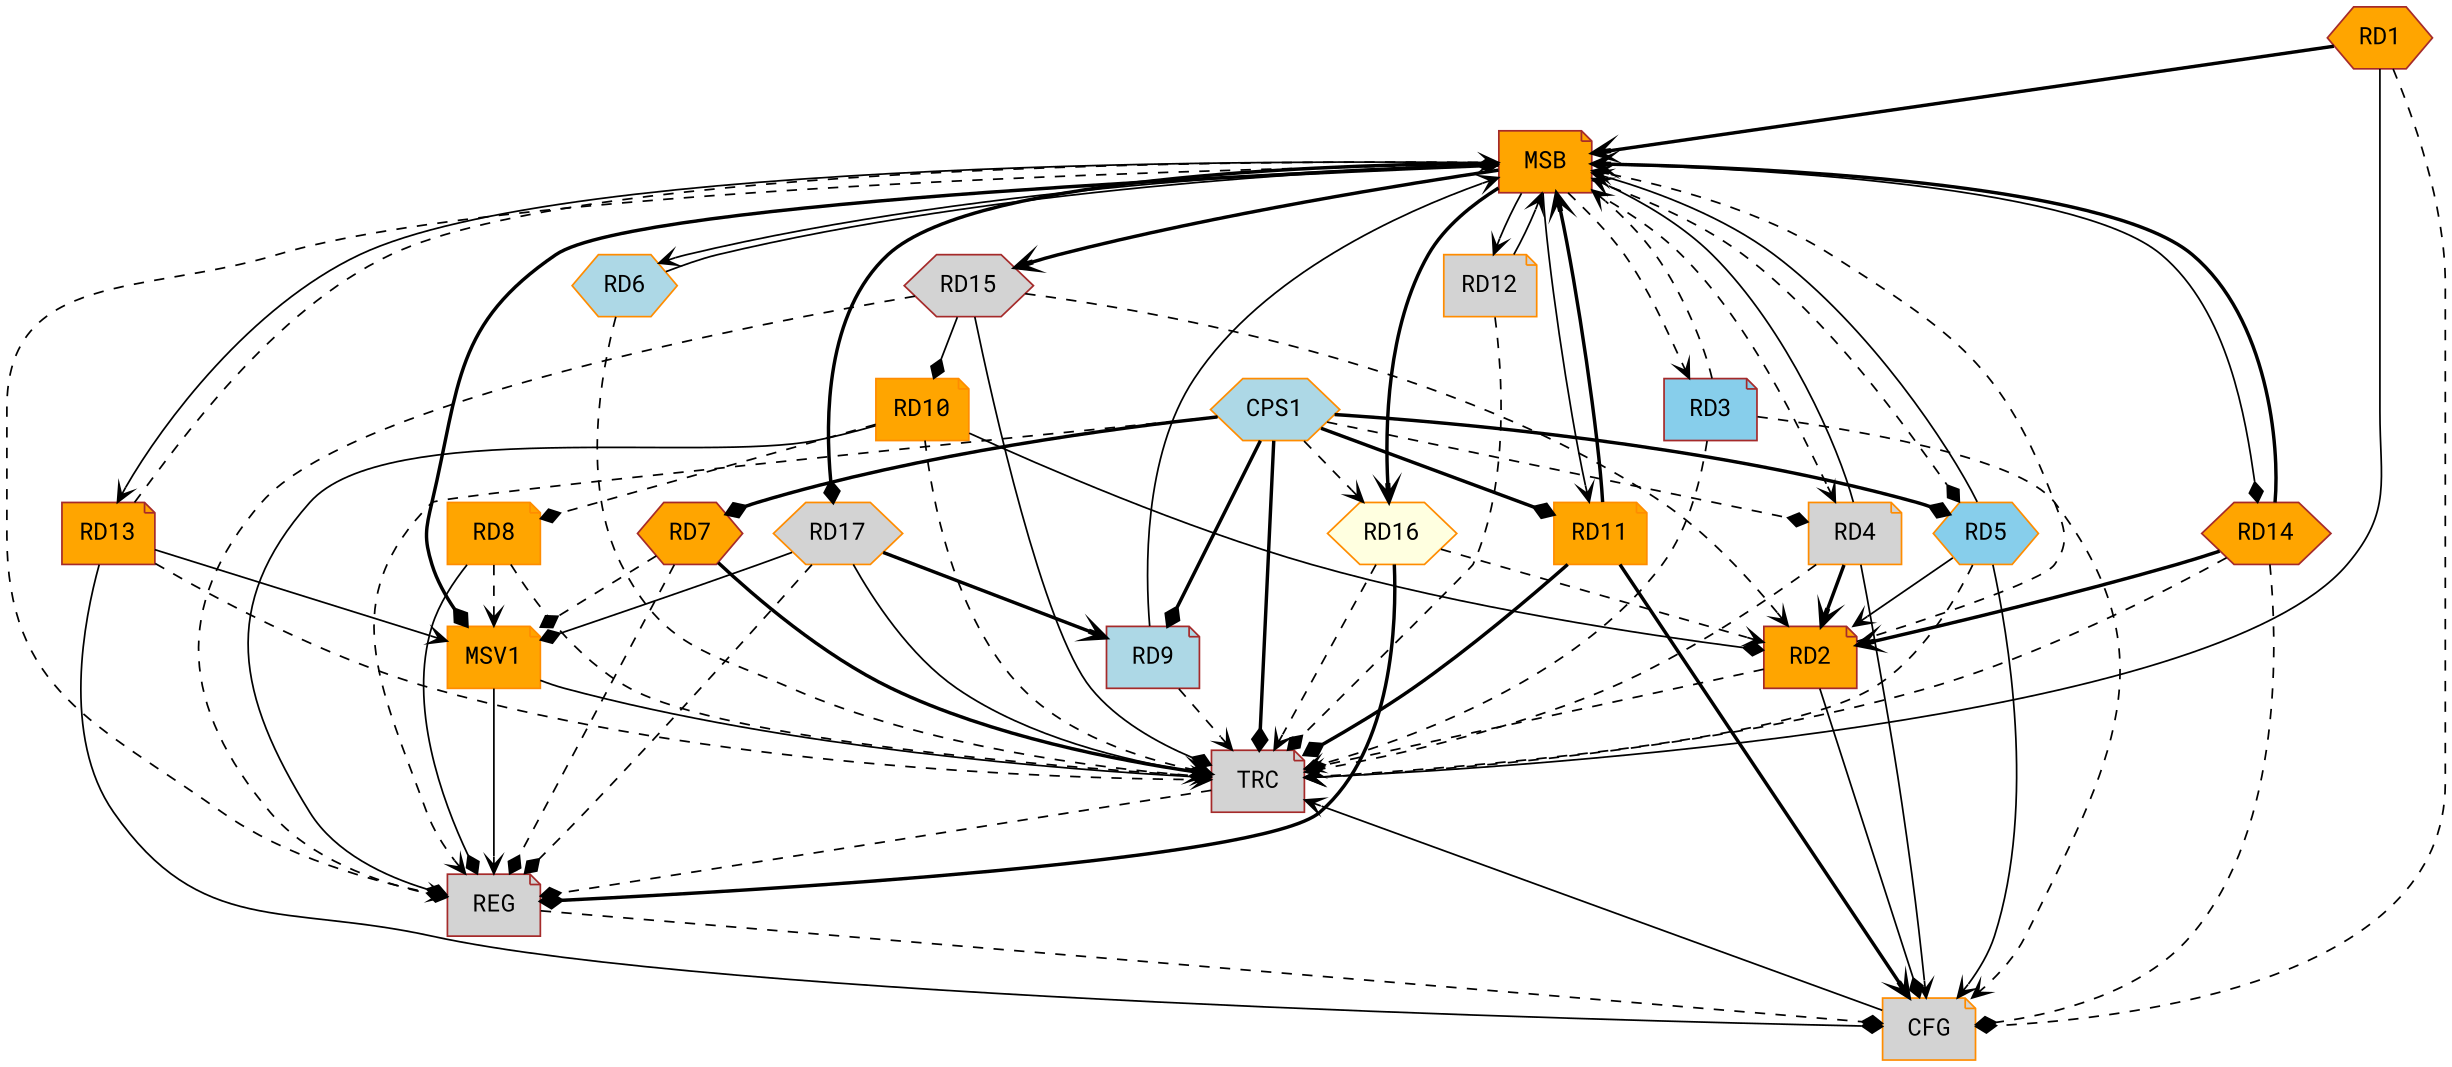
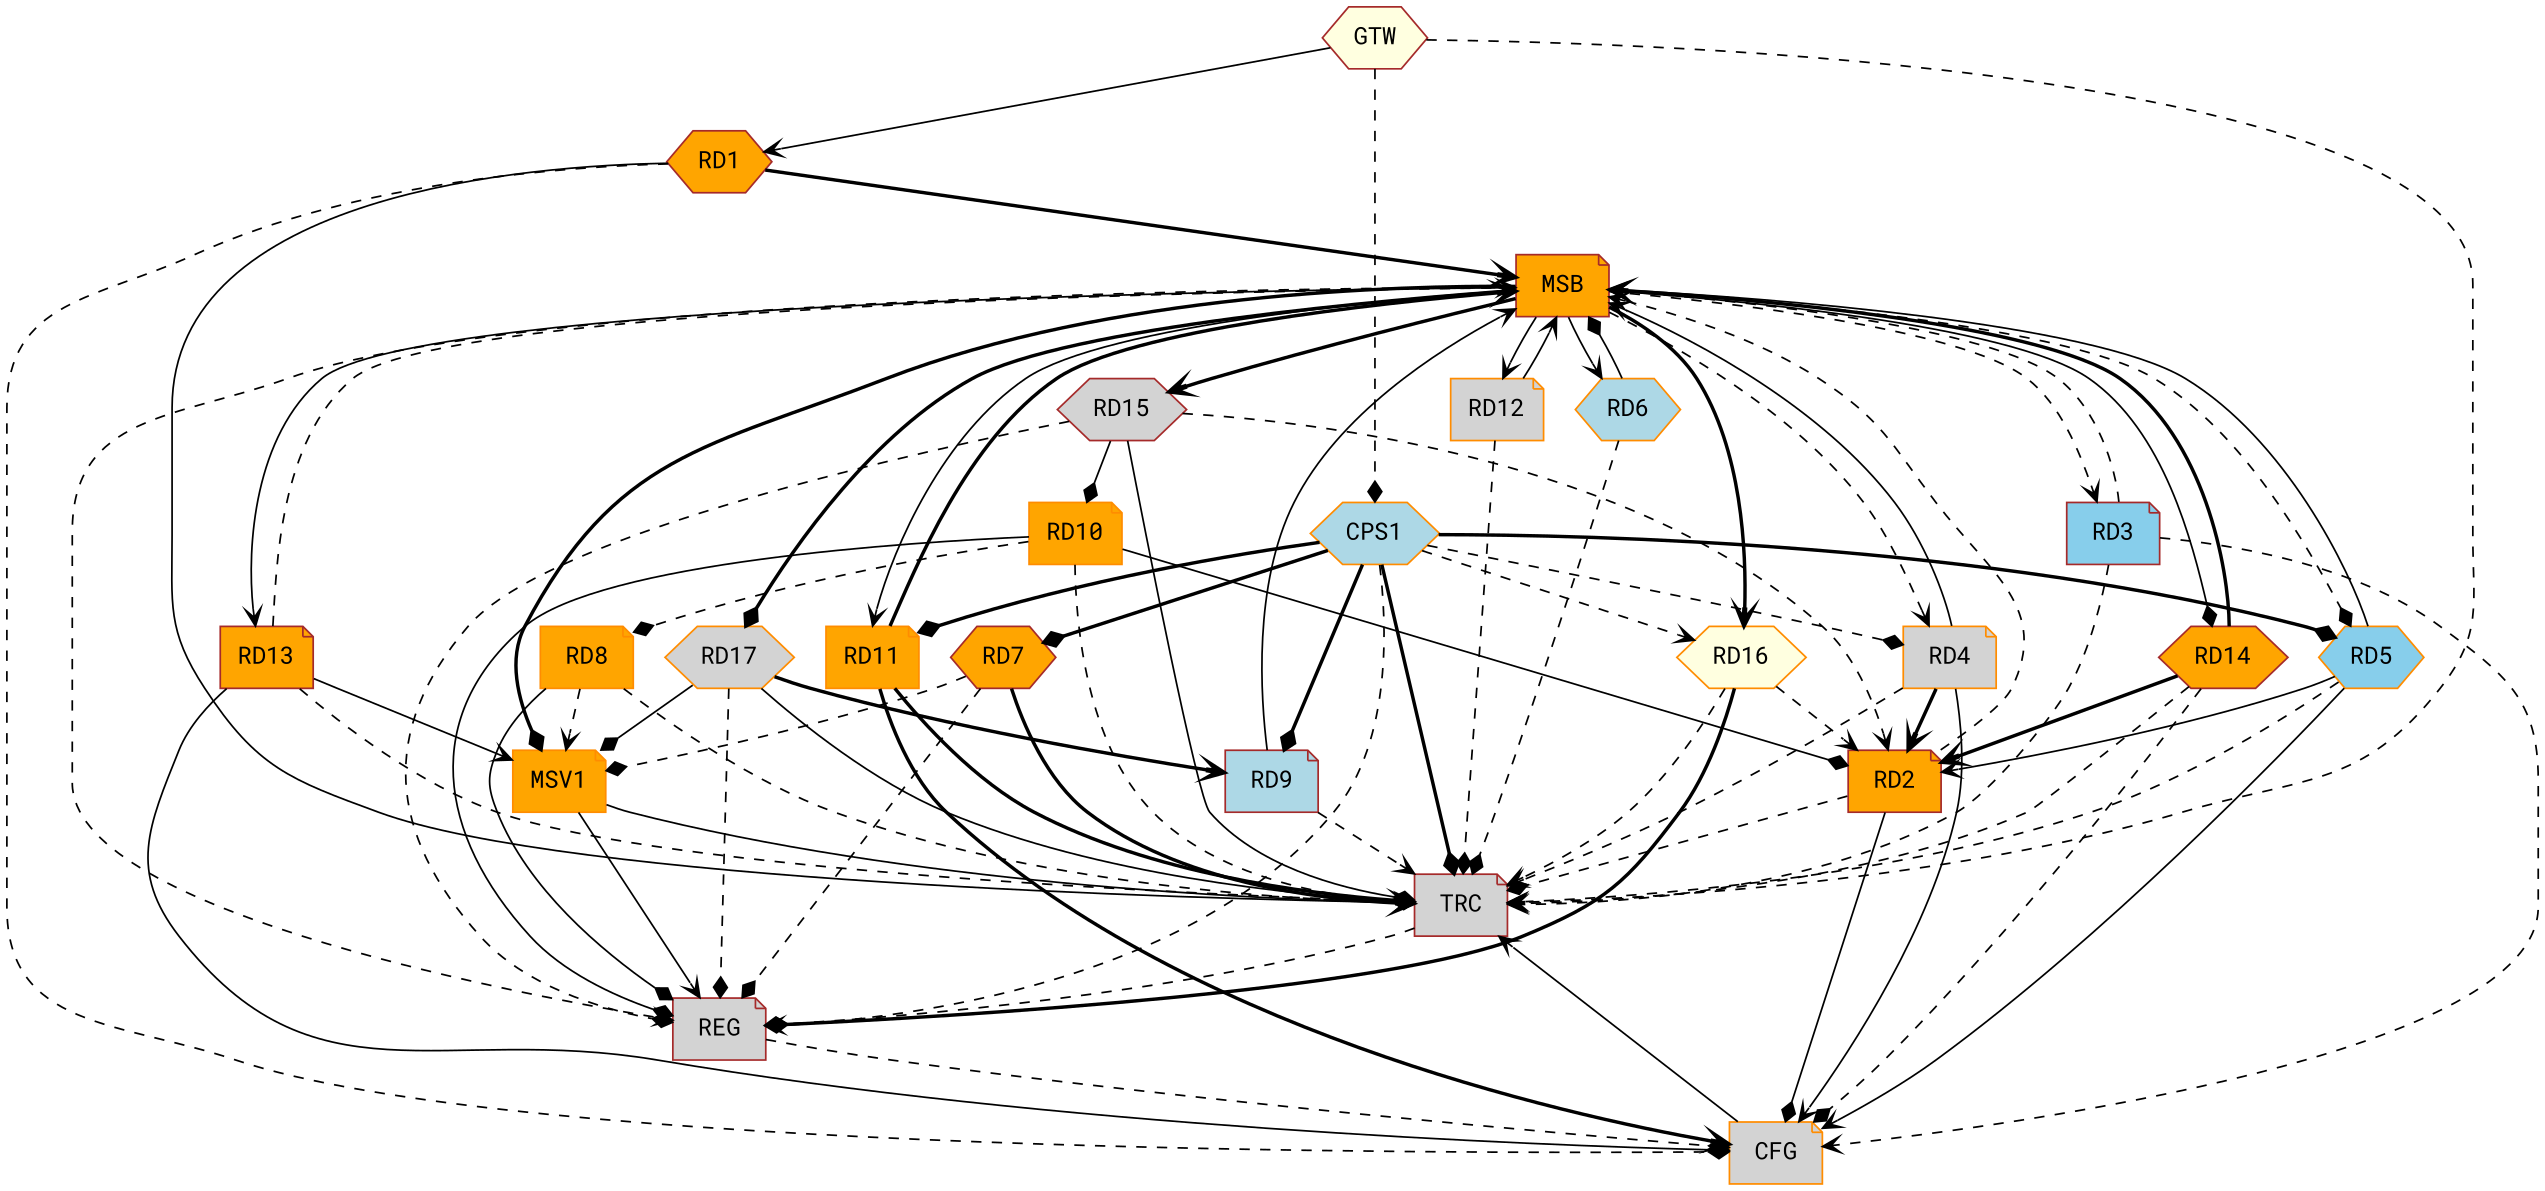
none -> (1375, 38)
